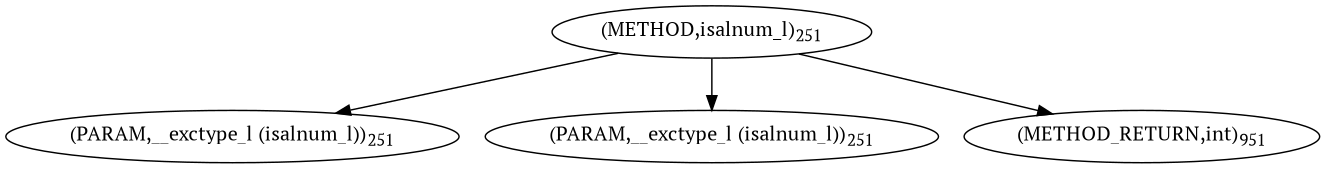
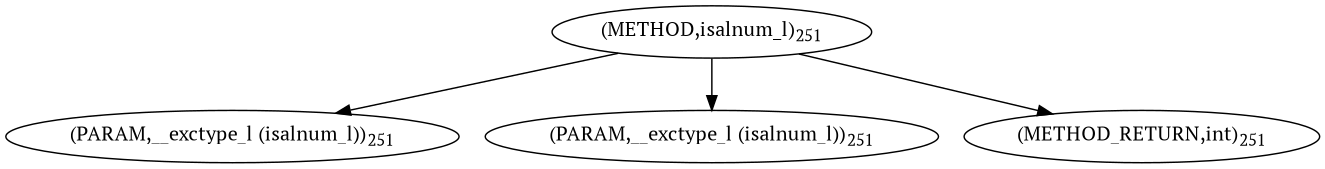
(1253, 134) -> (1253, 134)
